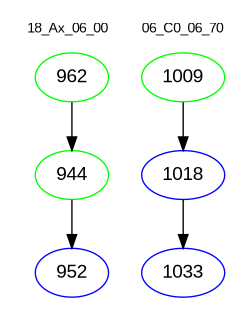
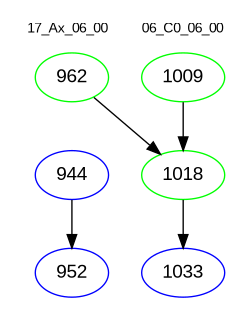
(68, 29) -> (68, 29)
(183, 29) -> (183, 29)
(72, 120) -> (111, 112)
(72, 175) -> (72, 175)
(183, 175) -> (183, 175)
